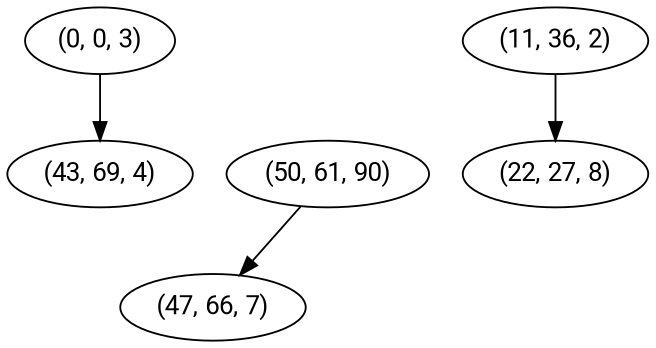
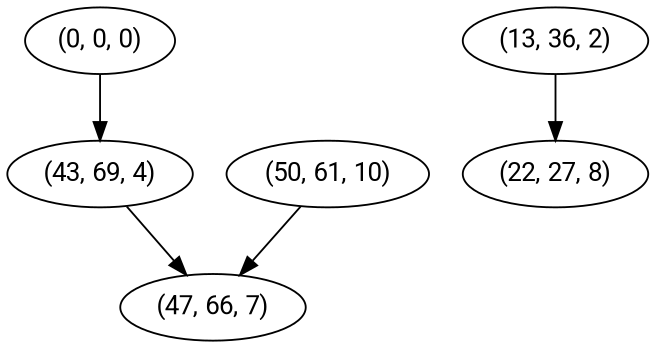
(100, 41) -> (100, 41)
(556, 41) -> (556, 41)
(328, 174) -> (328, 174)
none -> (150, 234)
